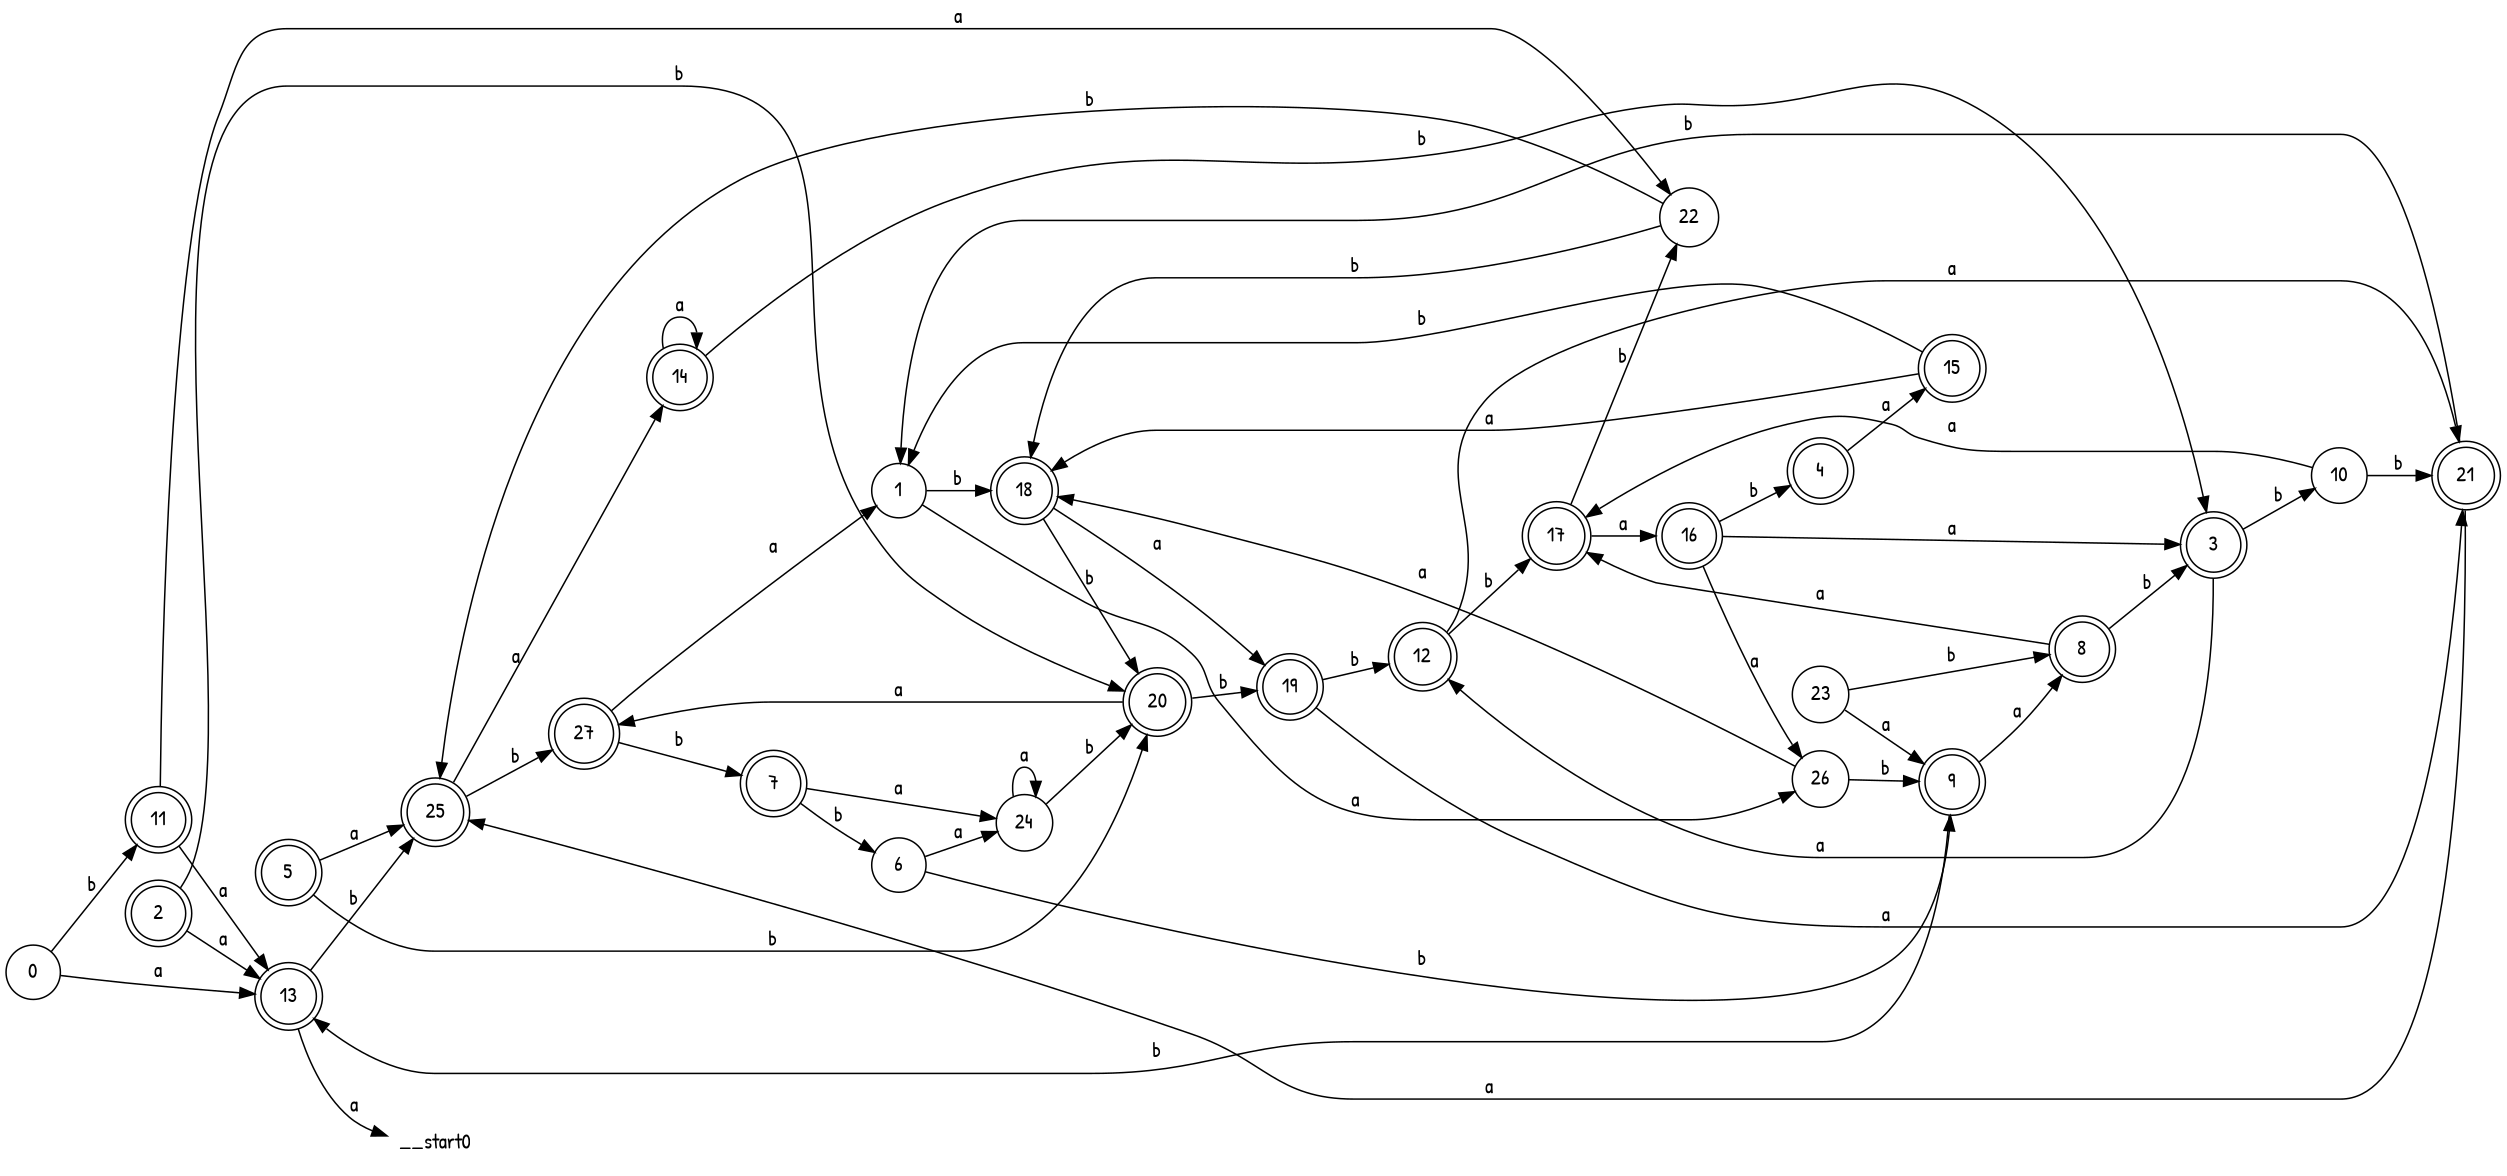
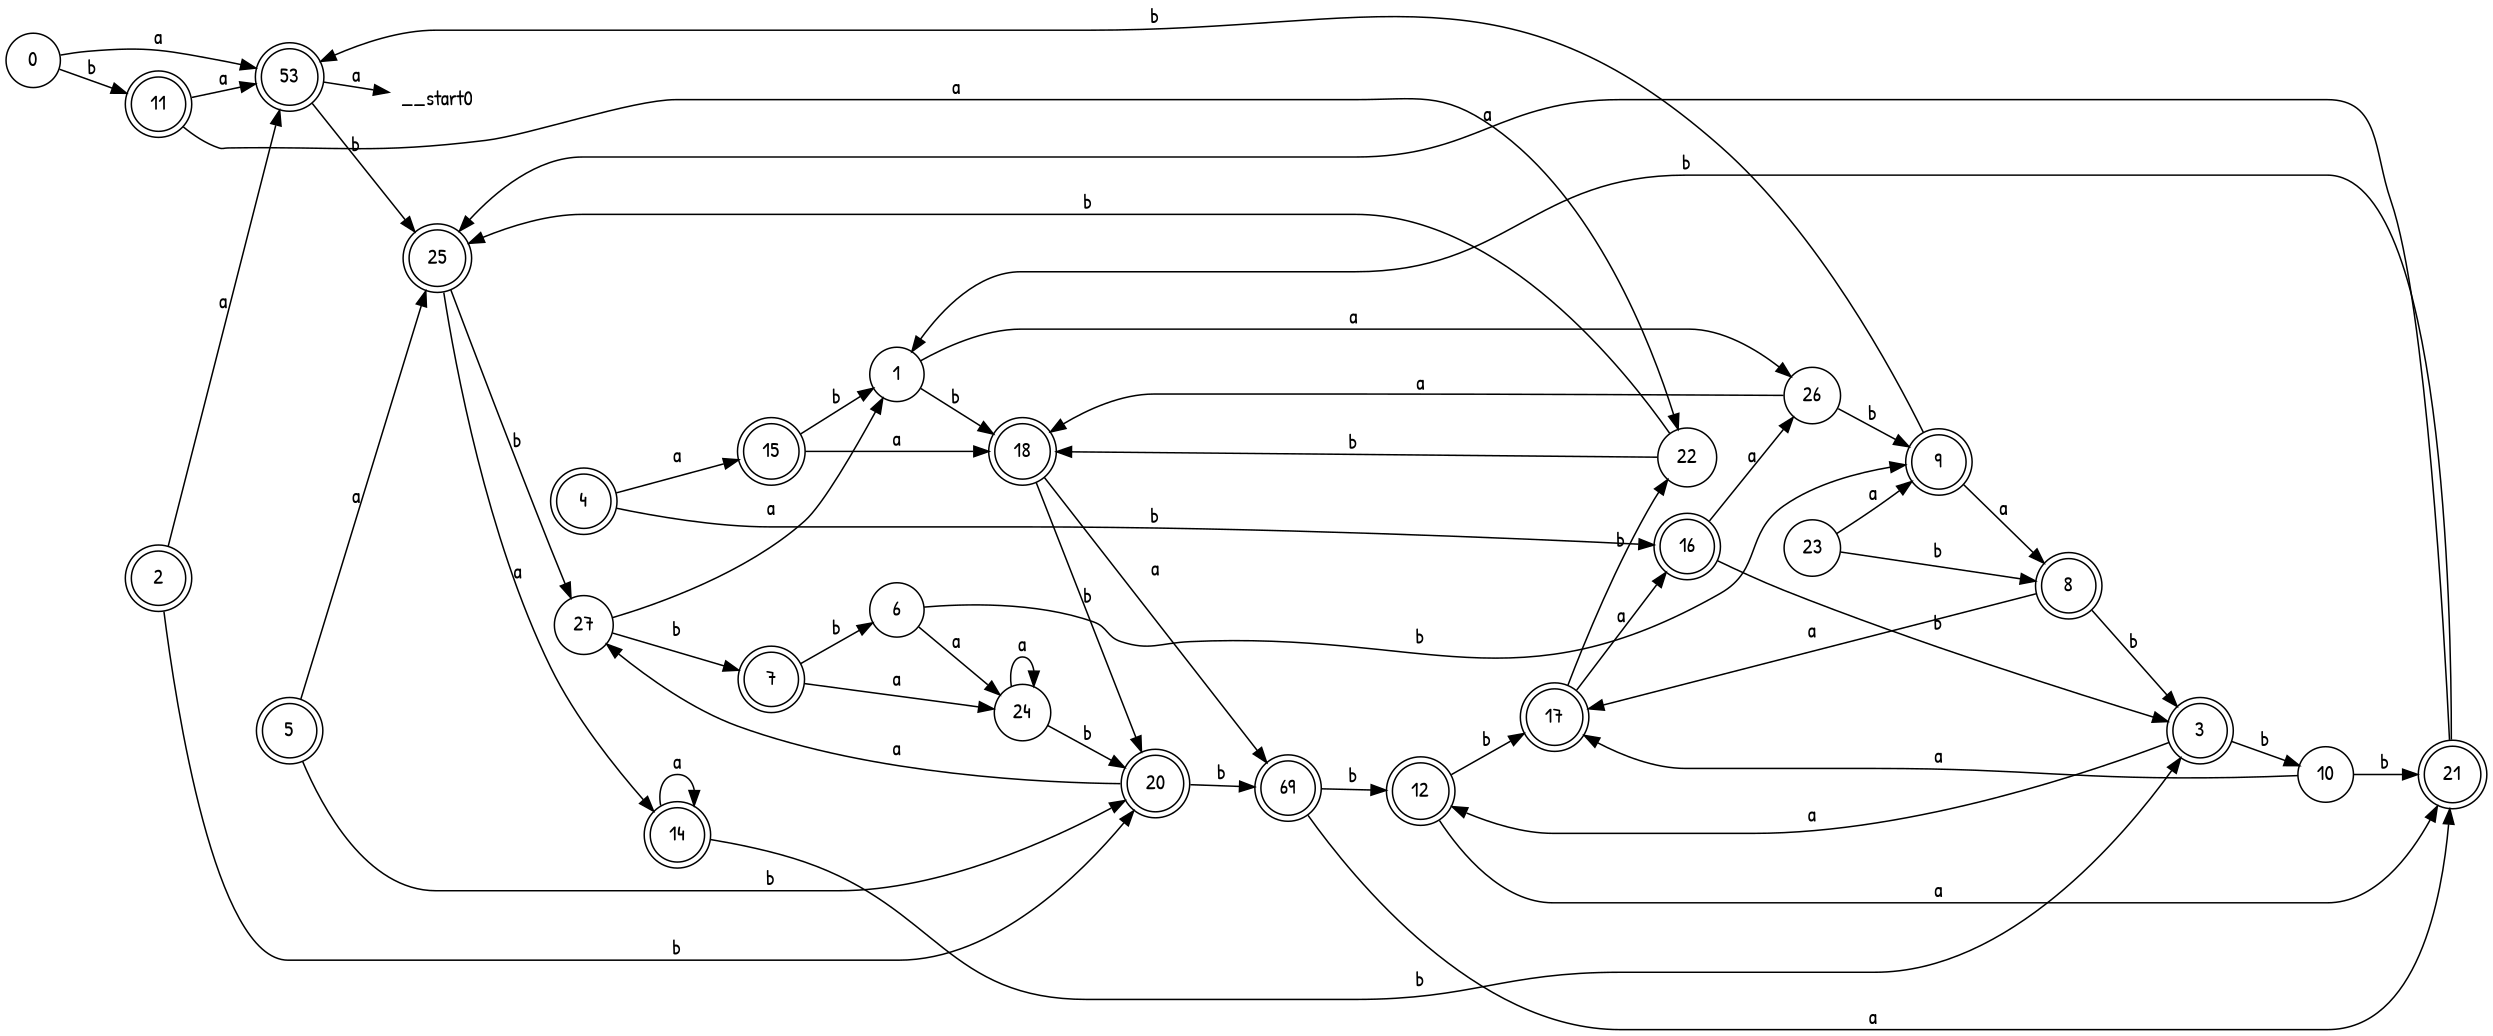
(1748, 507) -> (1127, 528)
(1952, 529) -> (1939, 624)
(1290, 687) -> (1288, 788)
(584, 734) -> (584, 625)
(289, 996) -> (290, 77)
